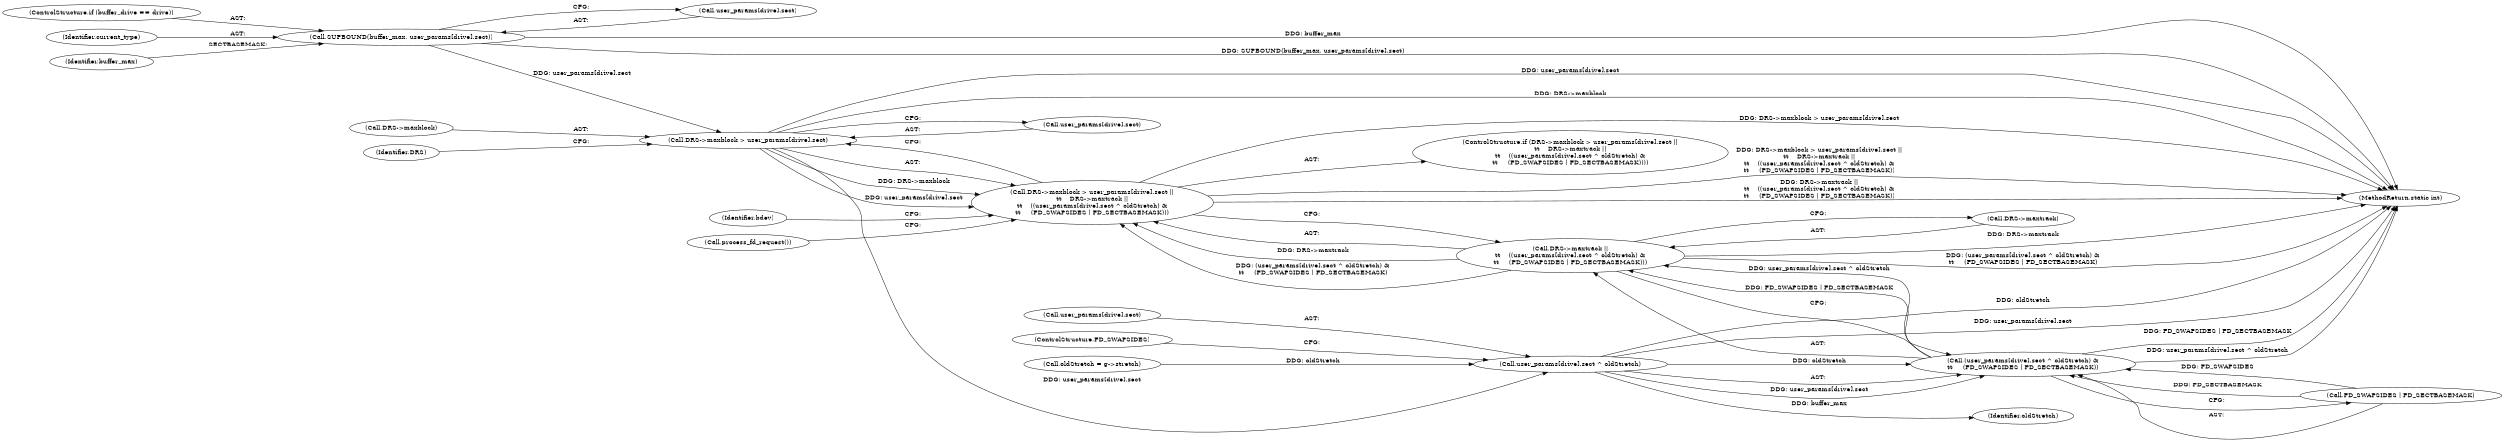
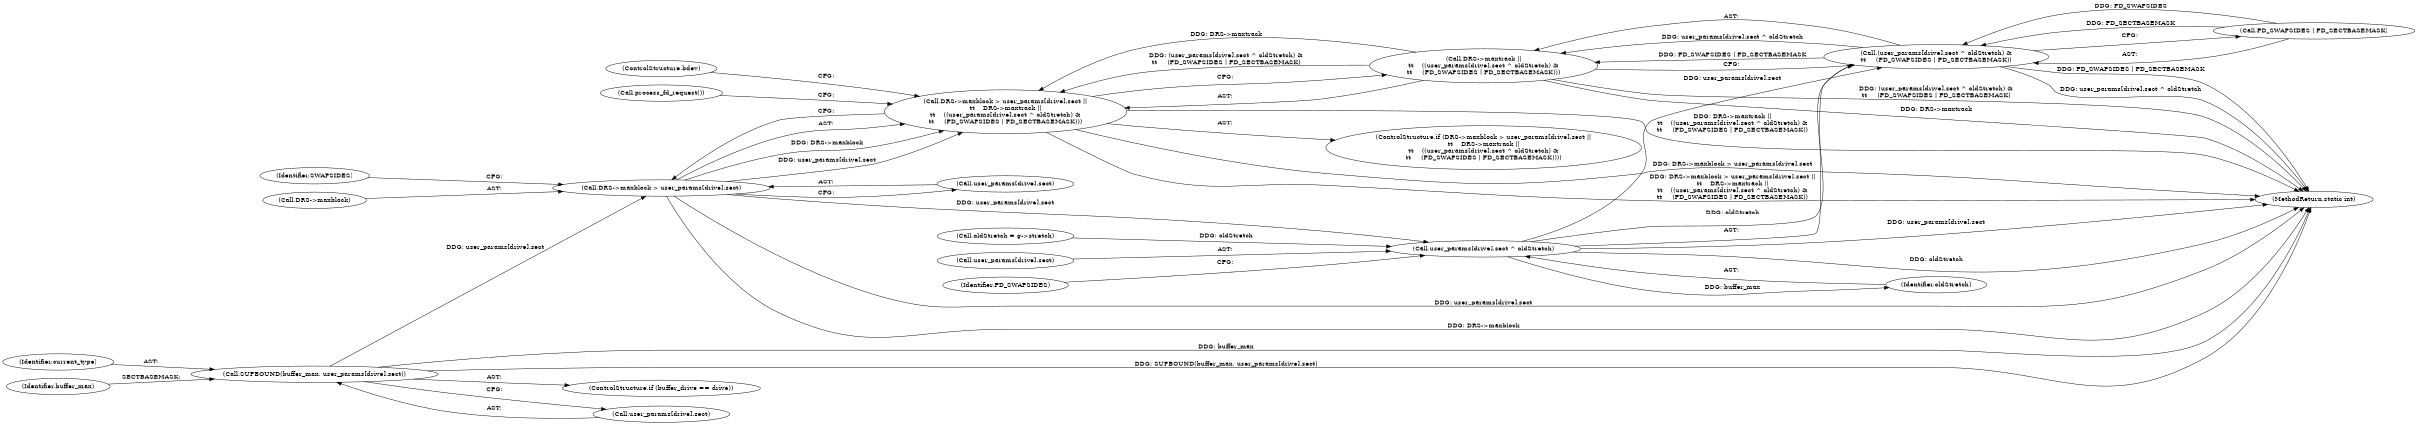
(245, 24) -> (489, 382)
(401, 153) -> (315, 176)
(748, 218) -> (661, 69)
(2023, 219) -> none
none -> (1707, 278)
(1092, 340) -> (1006, 285)
